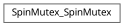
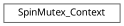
(62, 13) -> (62, 13)
